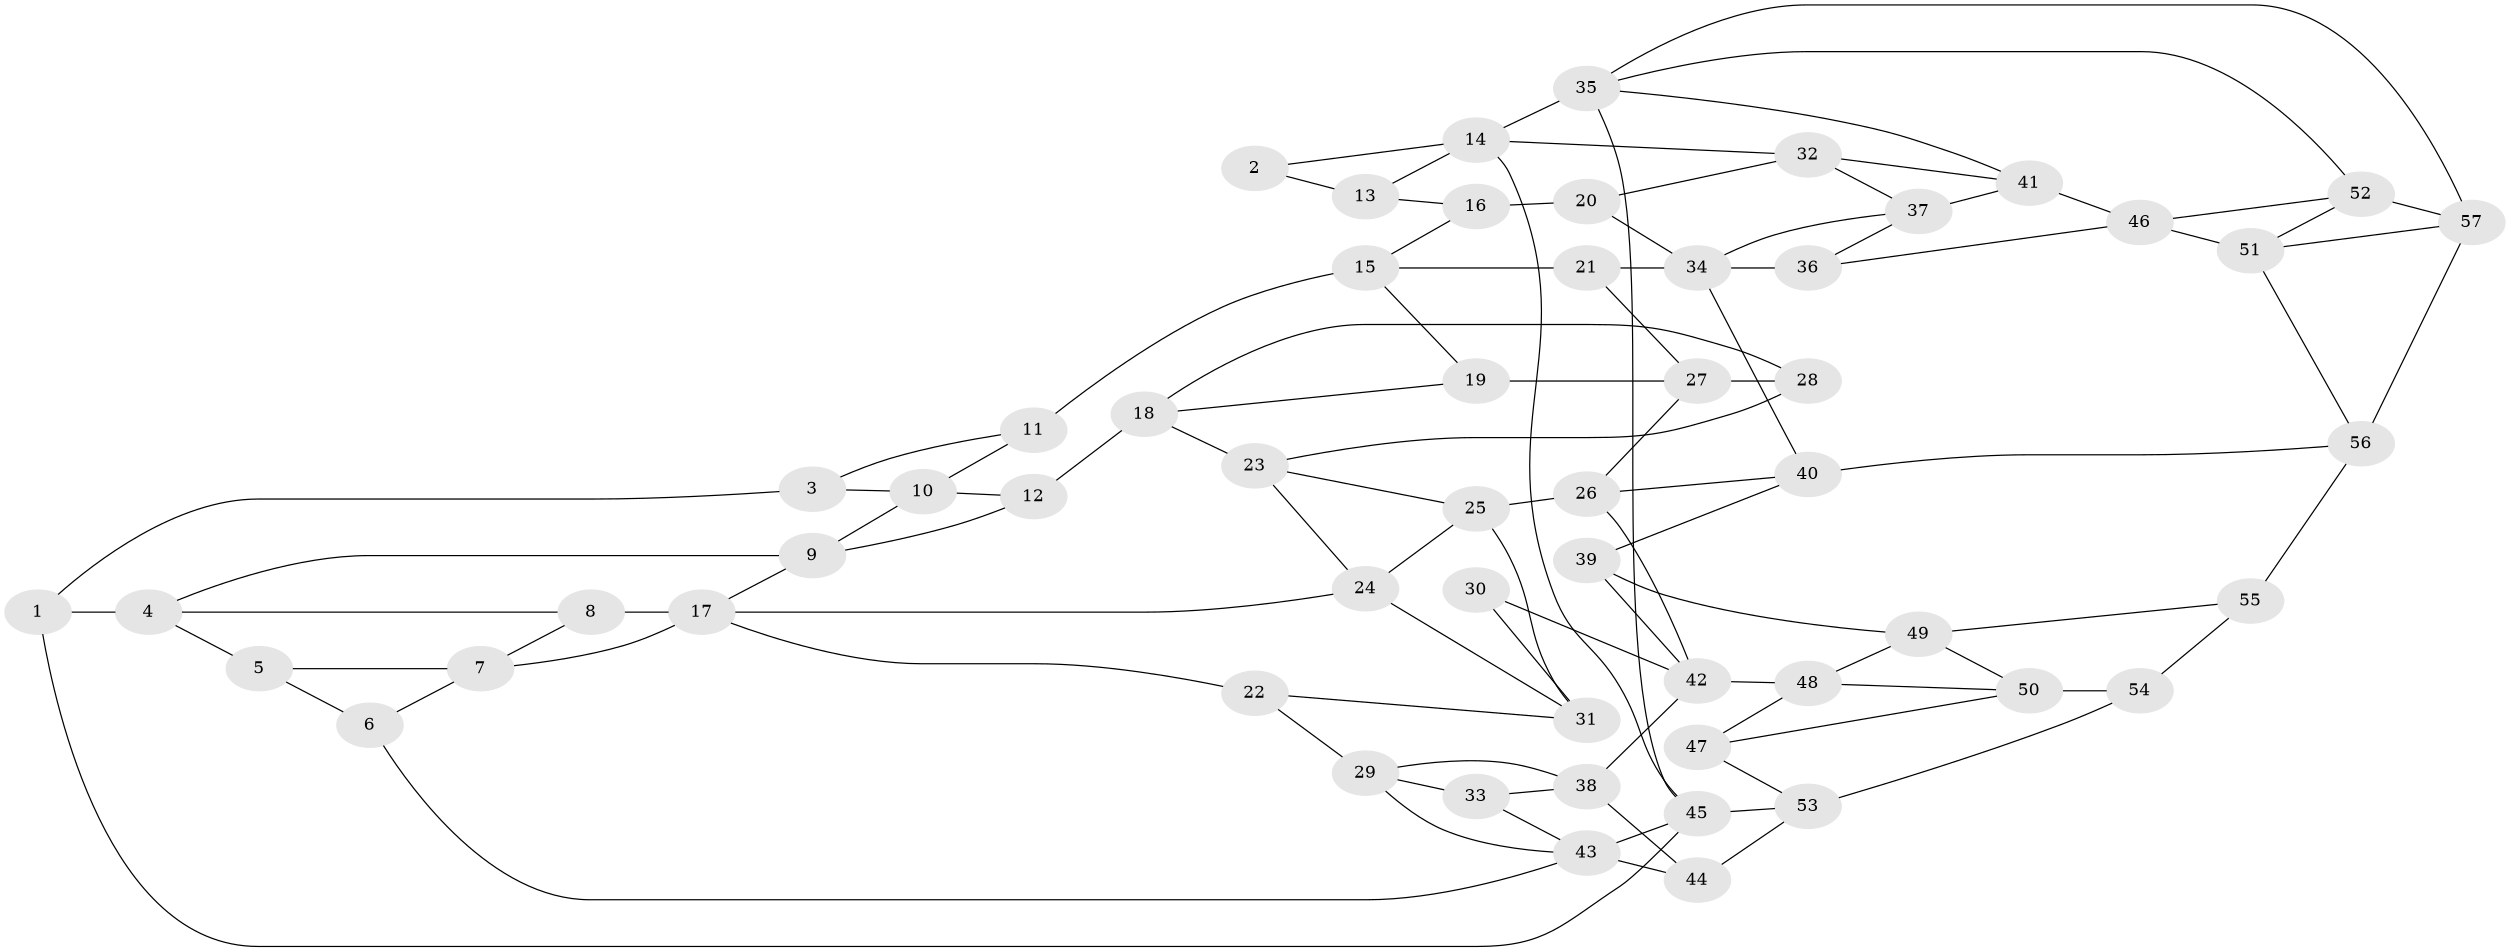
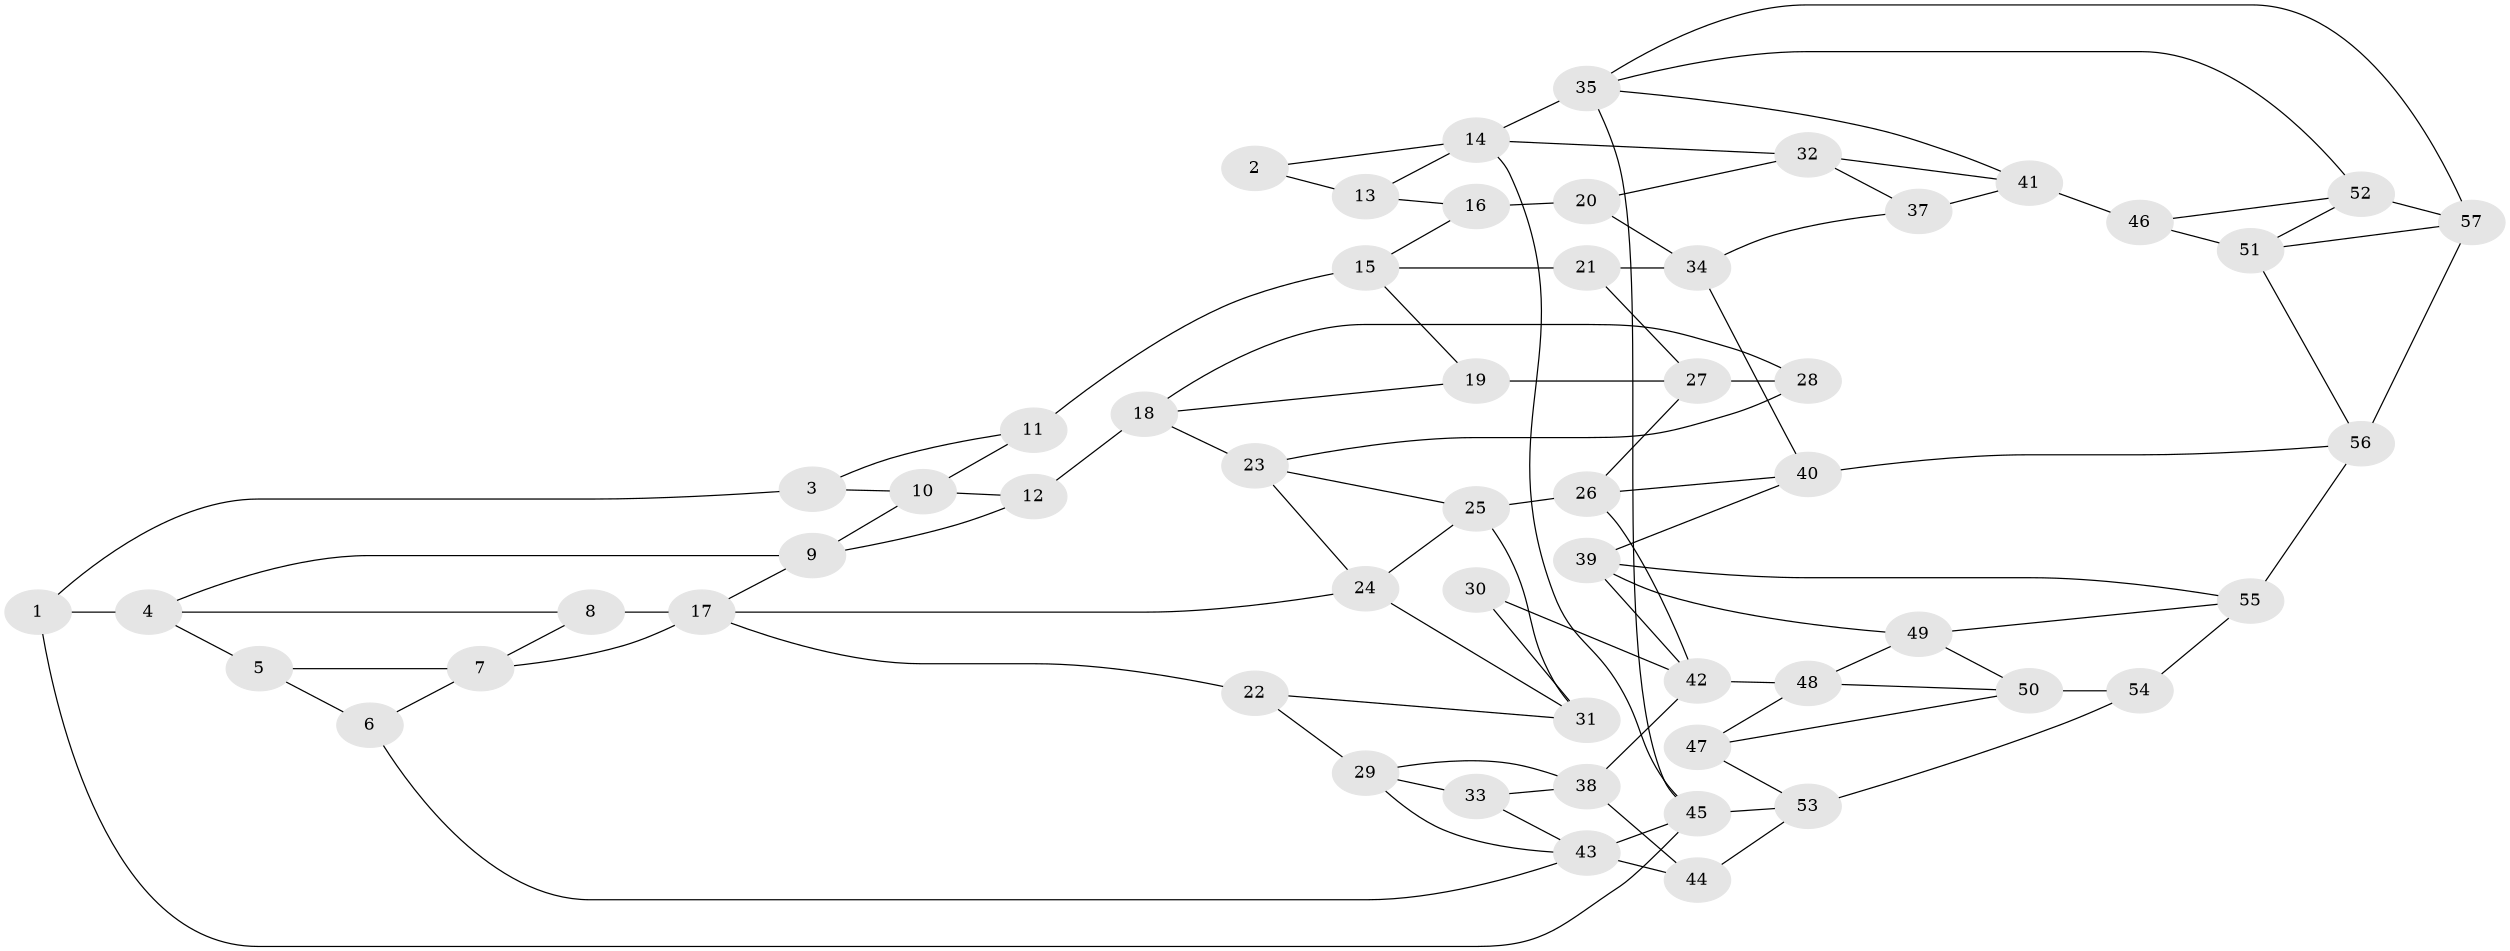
(1808, 268) -> none
none -> (1919, 578)
